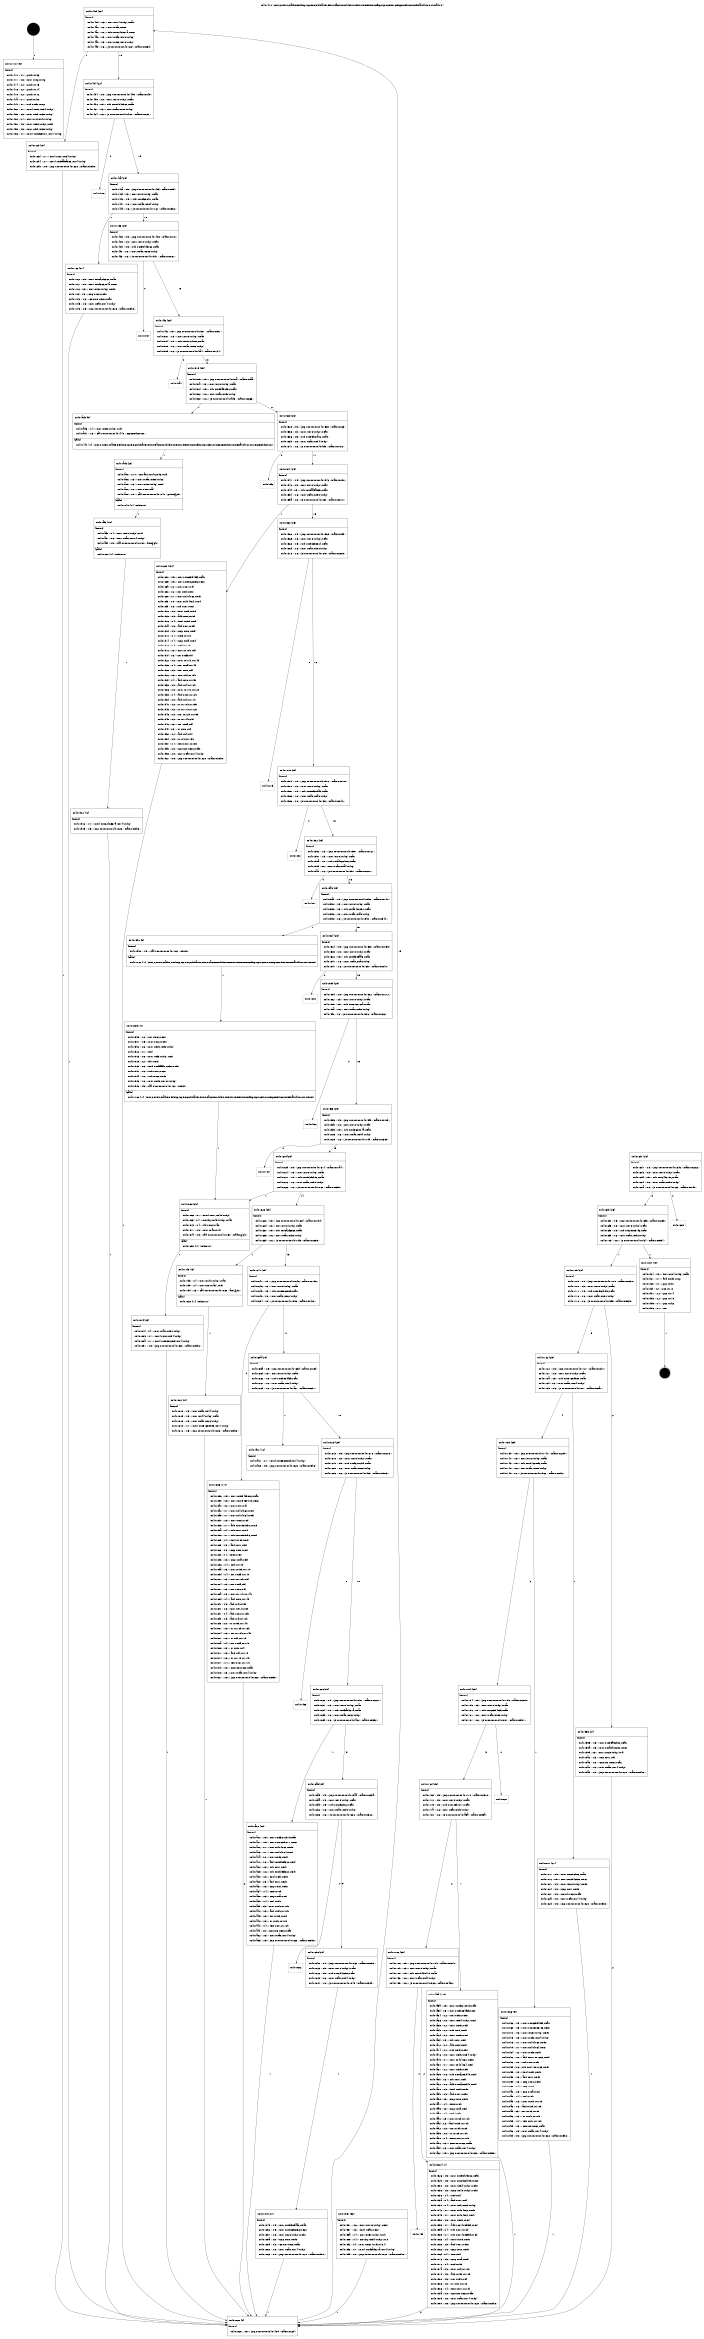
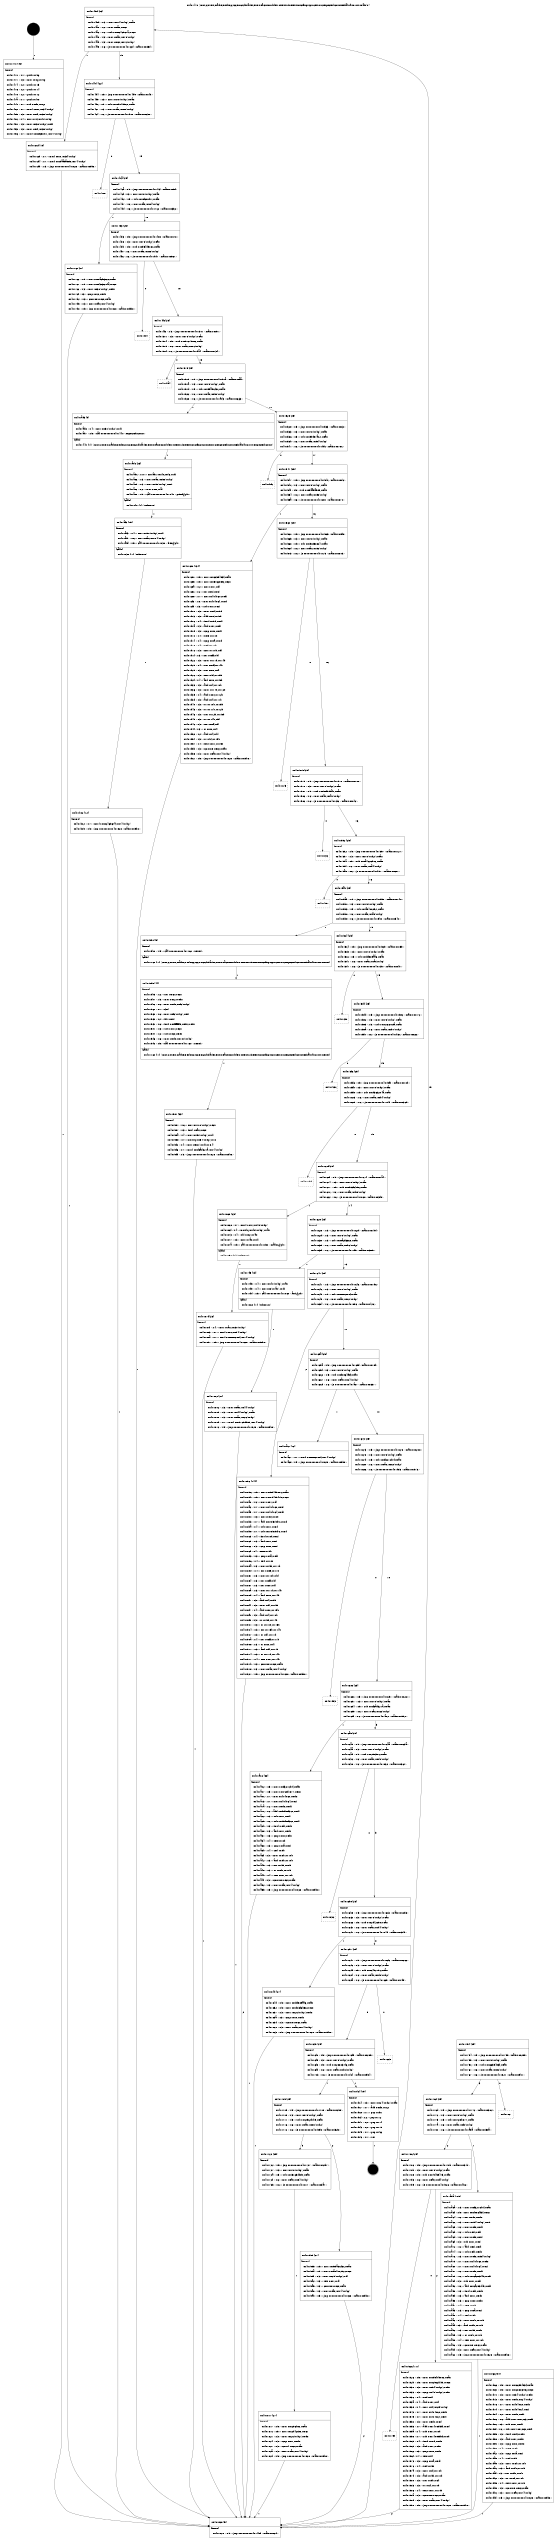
(217, 1150) -> (216, 1084)
(533, 1458) -> none
none -> (374, 1940)
